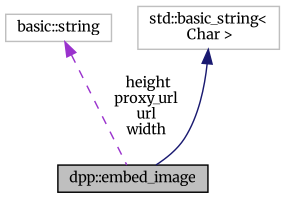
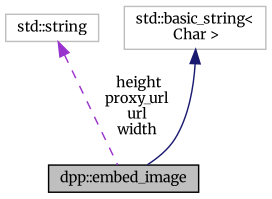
(59, 28) -> (52, 28)
